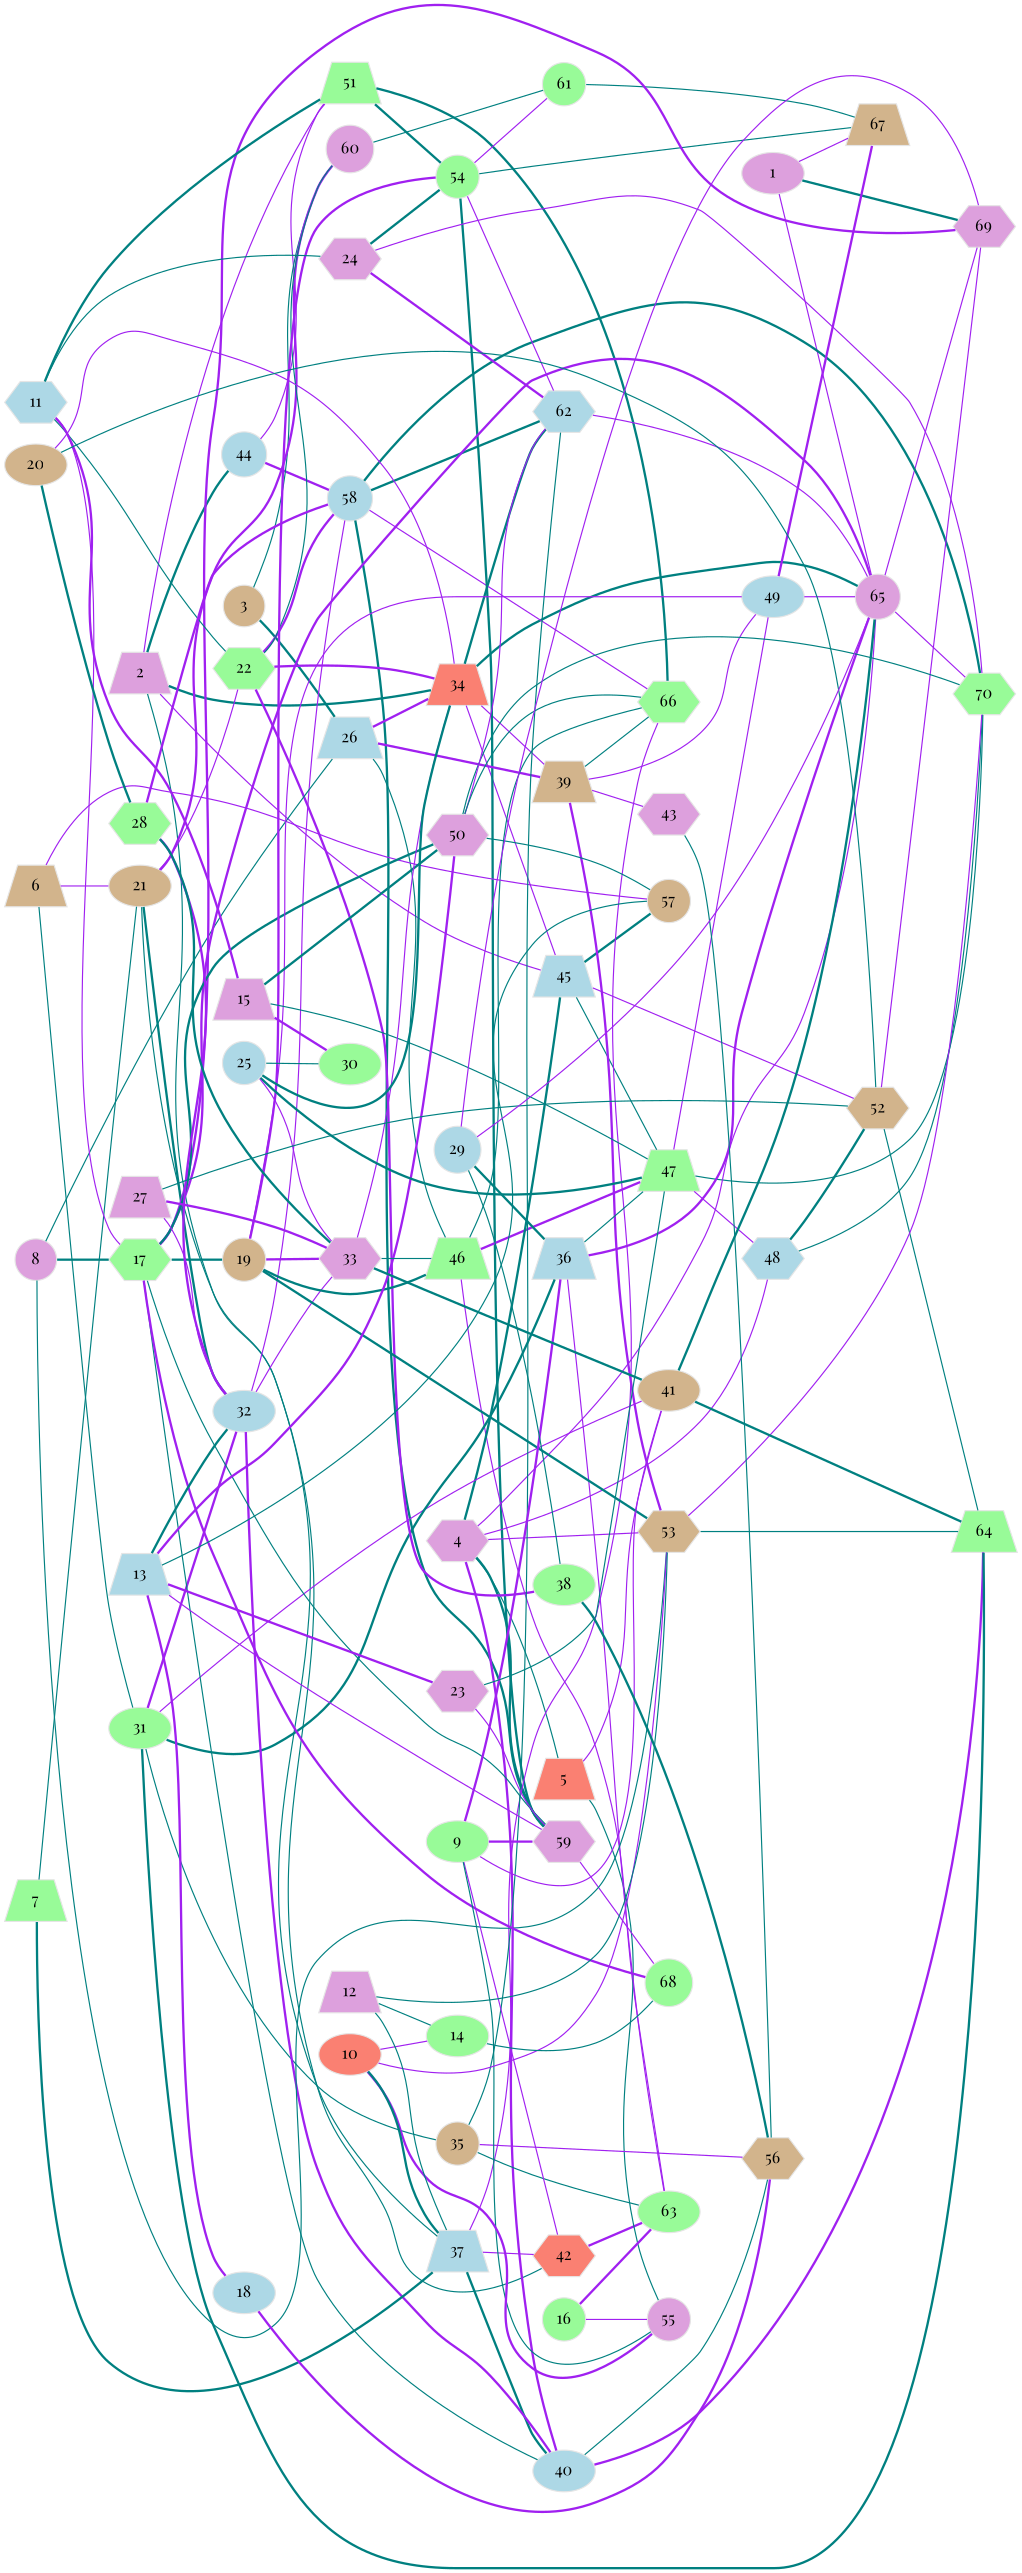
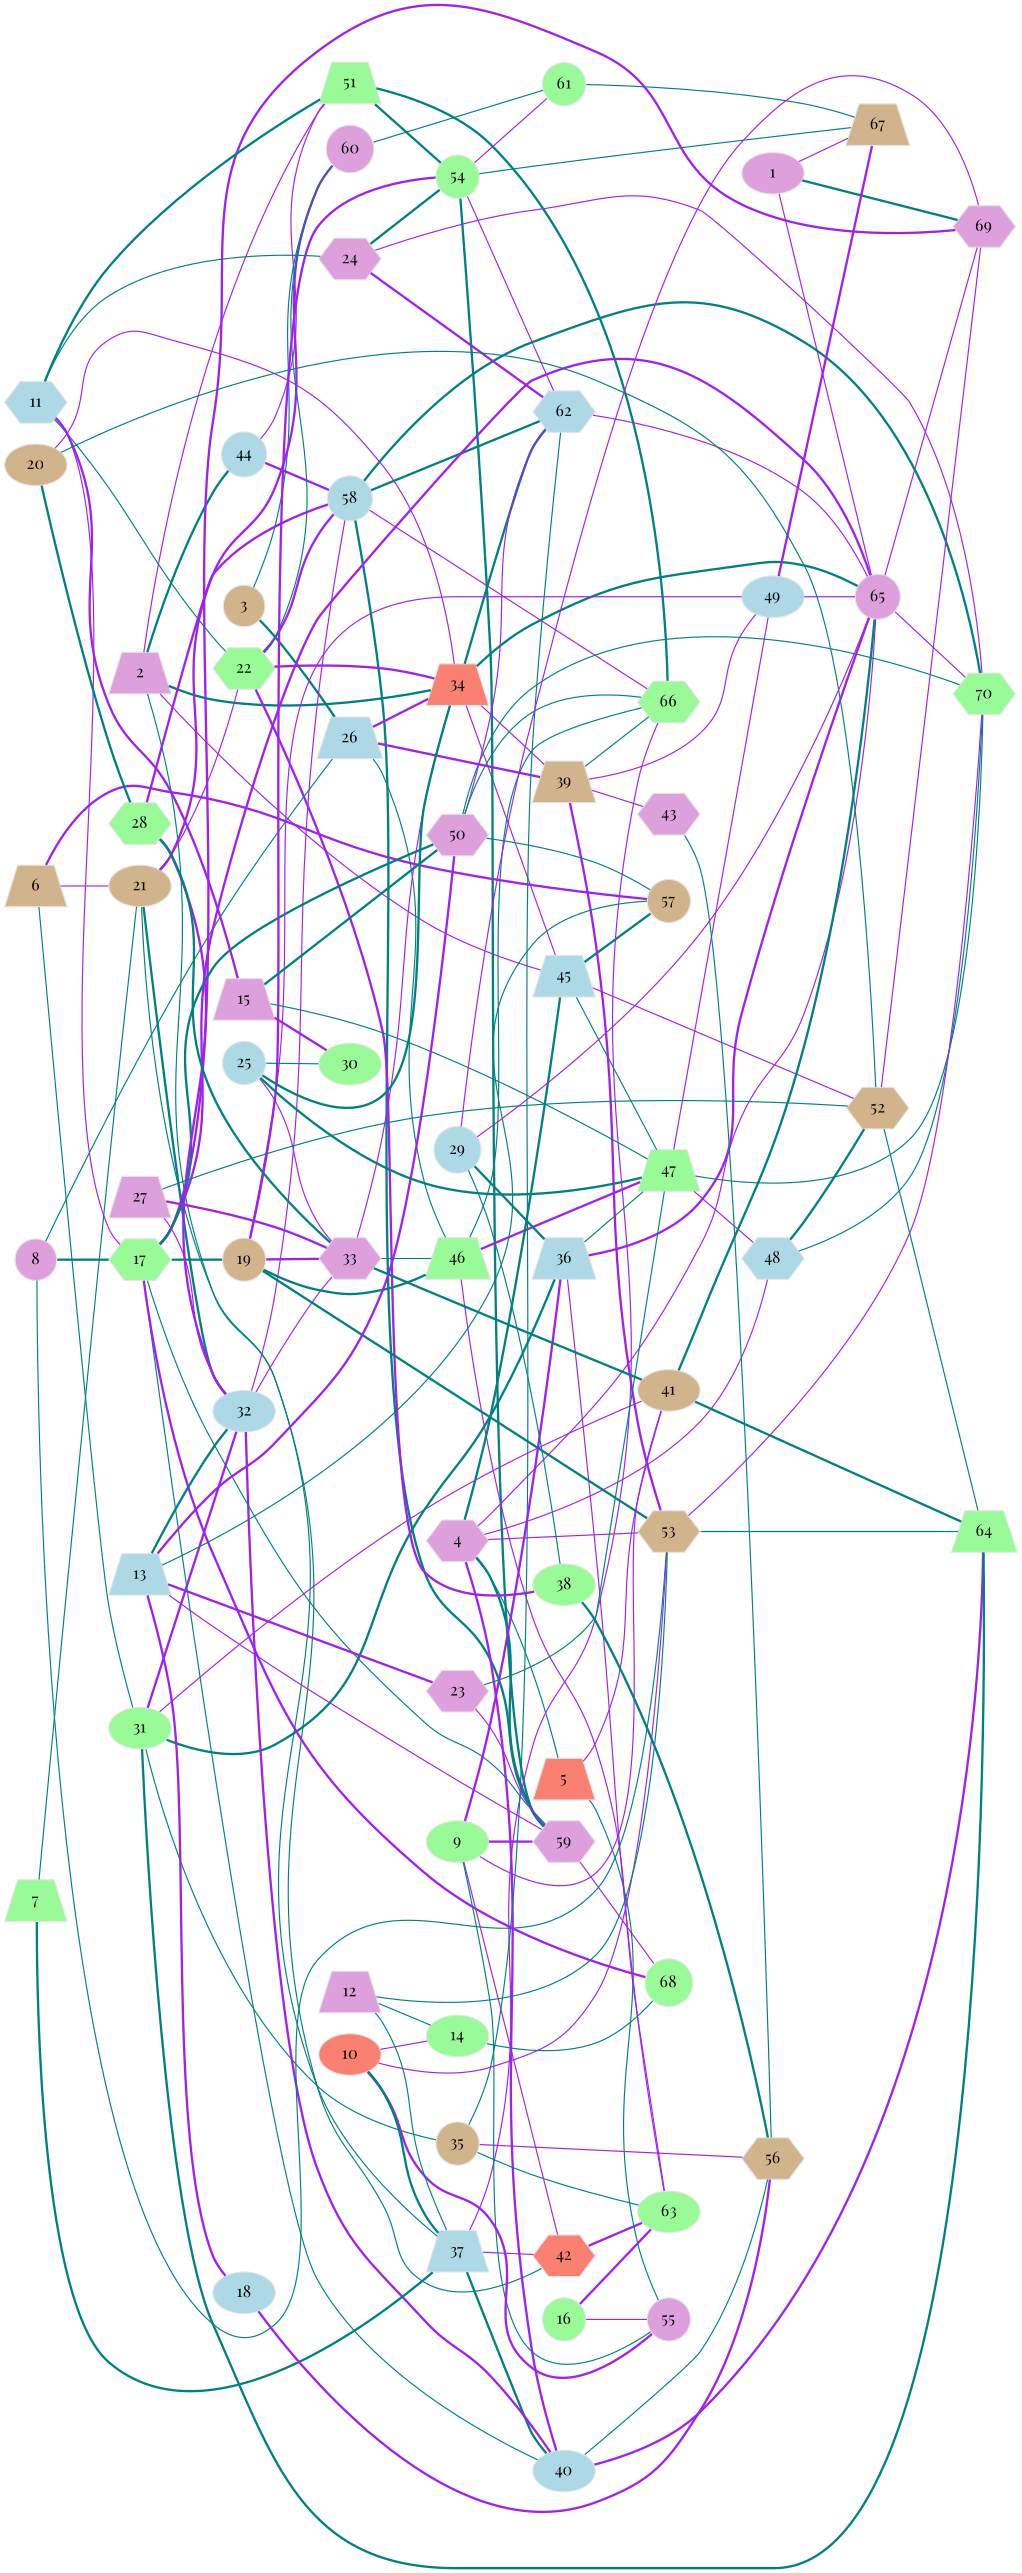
(328, 838) -> (328, 838)
